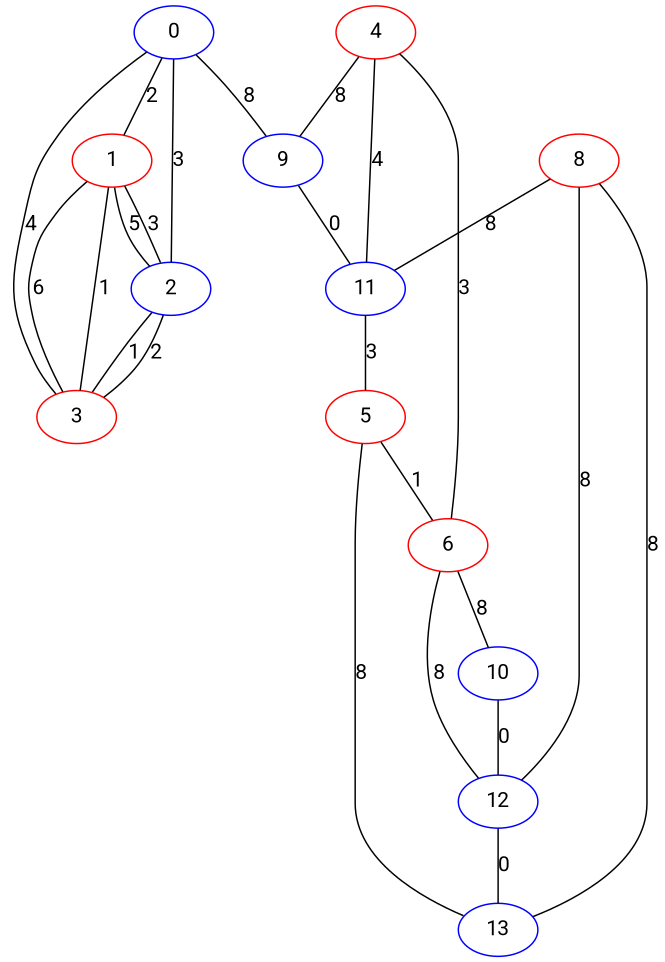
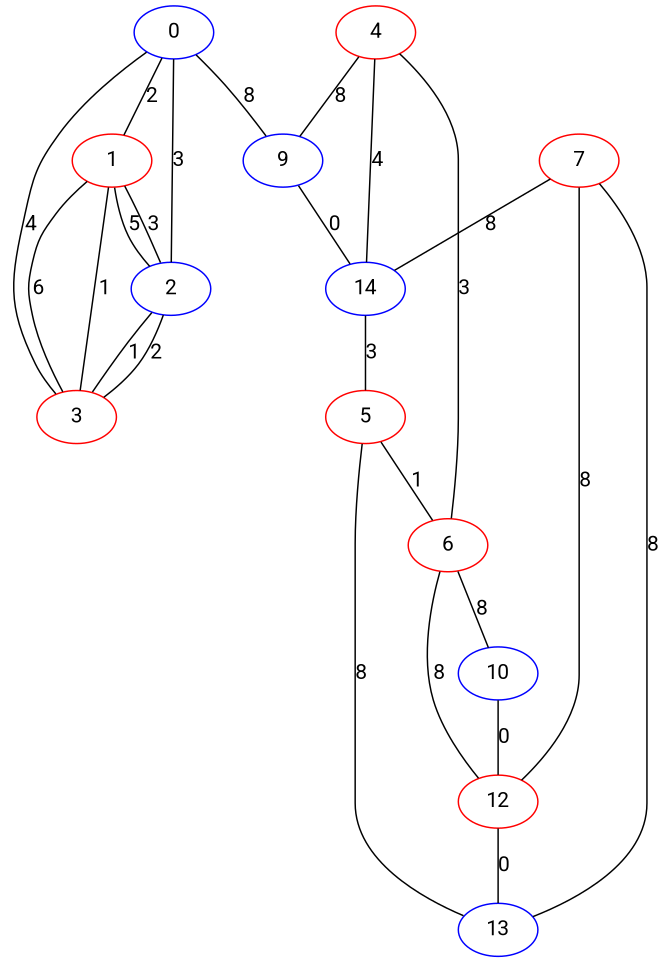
(579, 161) -> (579, 161)
(365, 289) -> (365, 289)
(498, 802) -> (498, 802)
